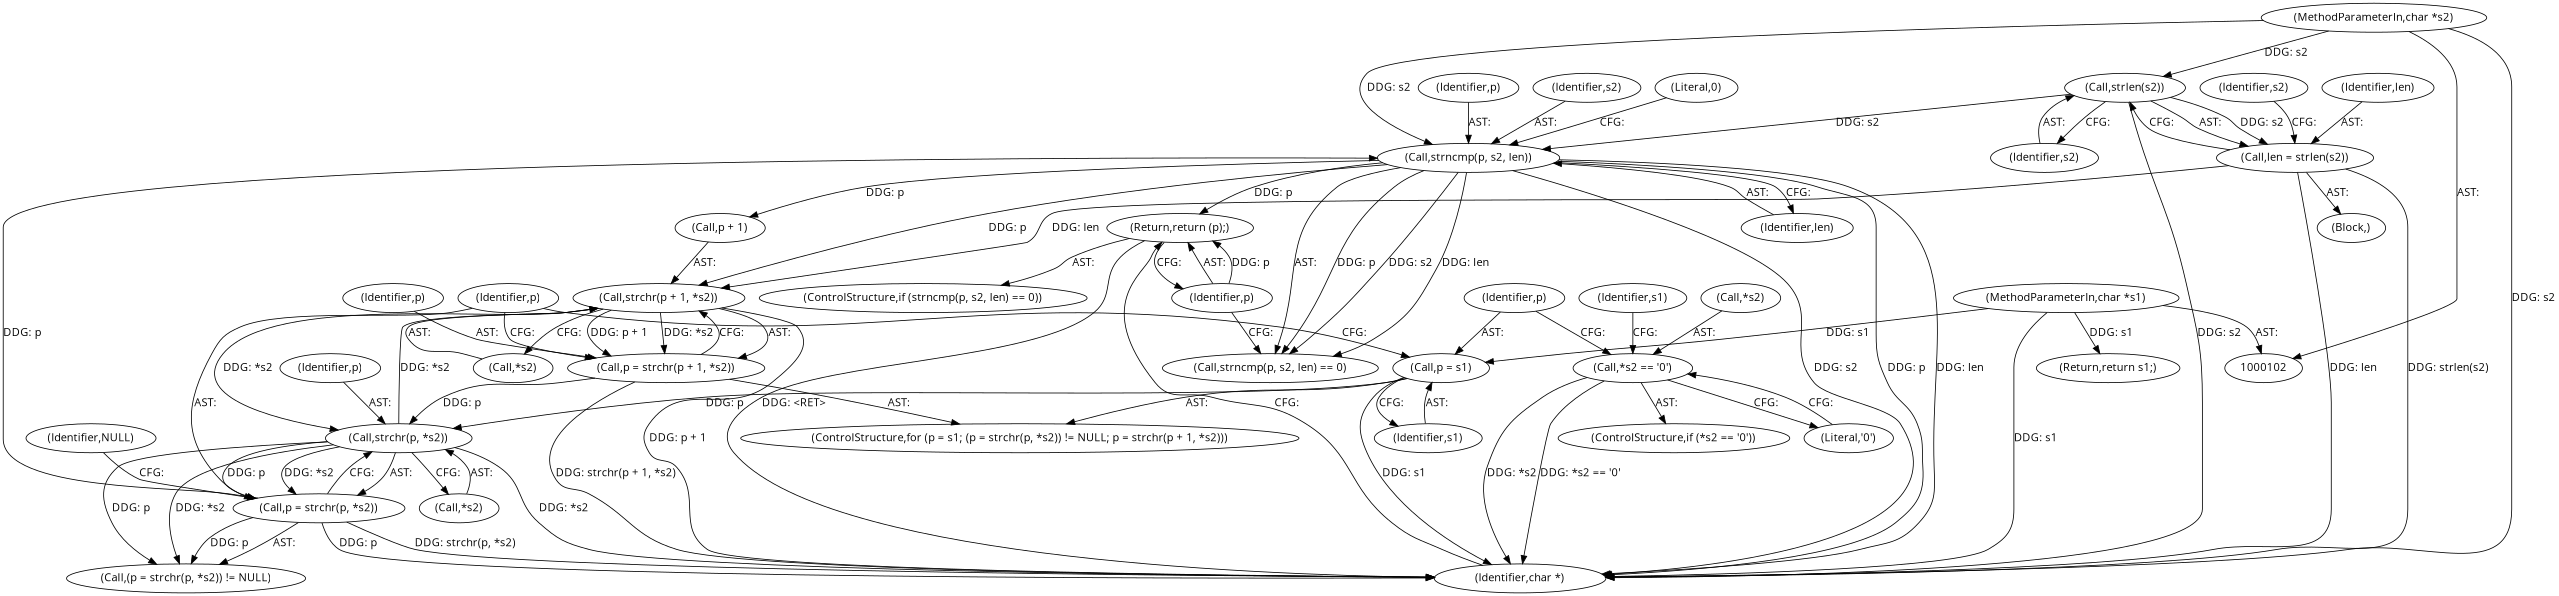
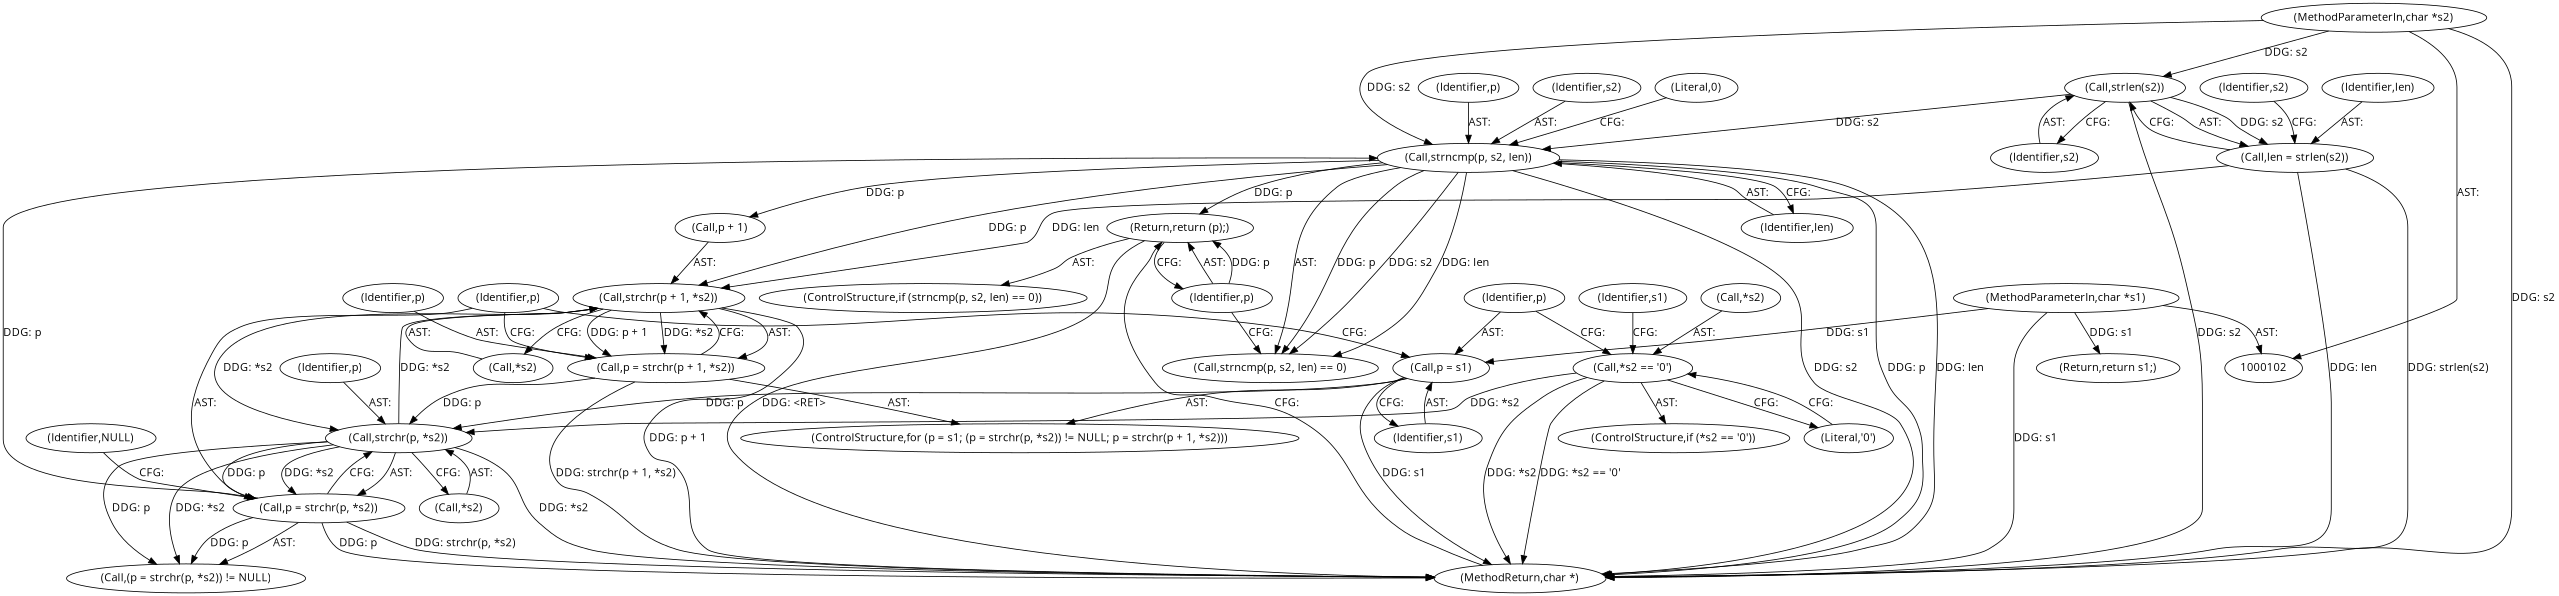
(2351, 228) -> none
none -> (1029, 421)
(1520, 578) -> (1520, 578)
